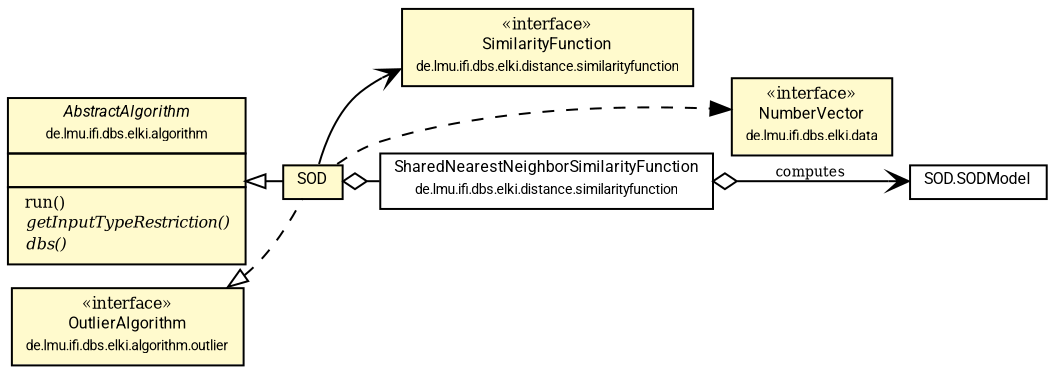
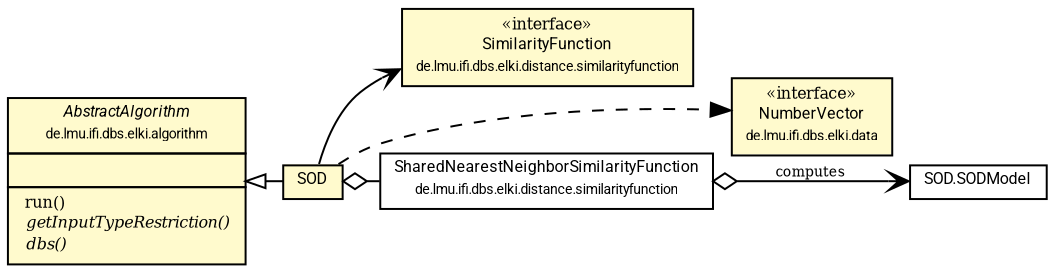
(127, 326) -> none
